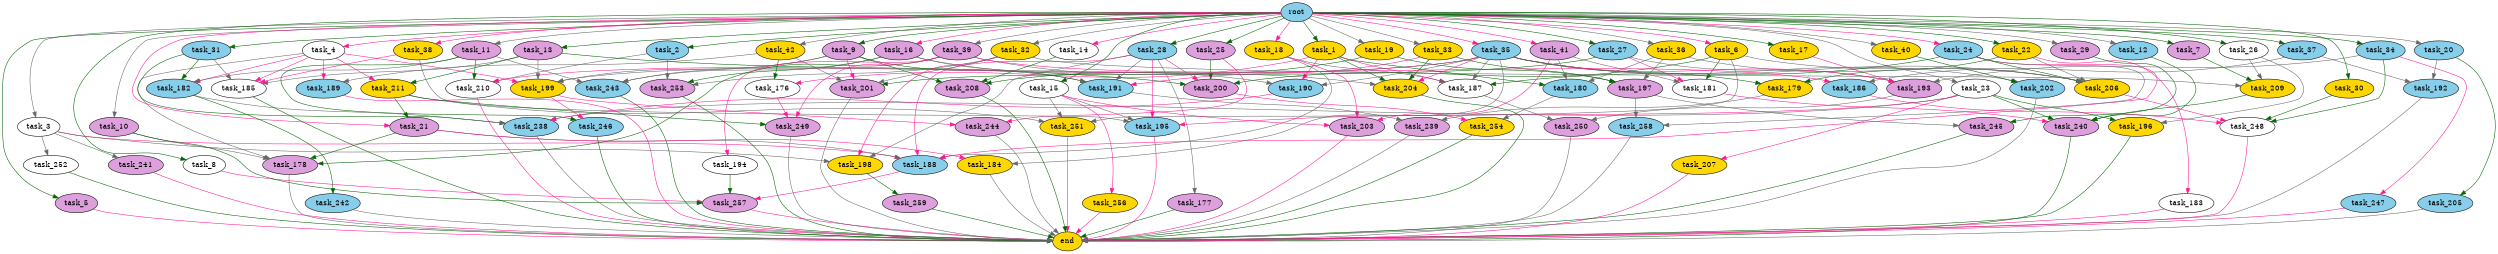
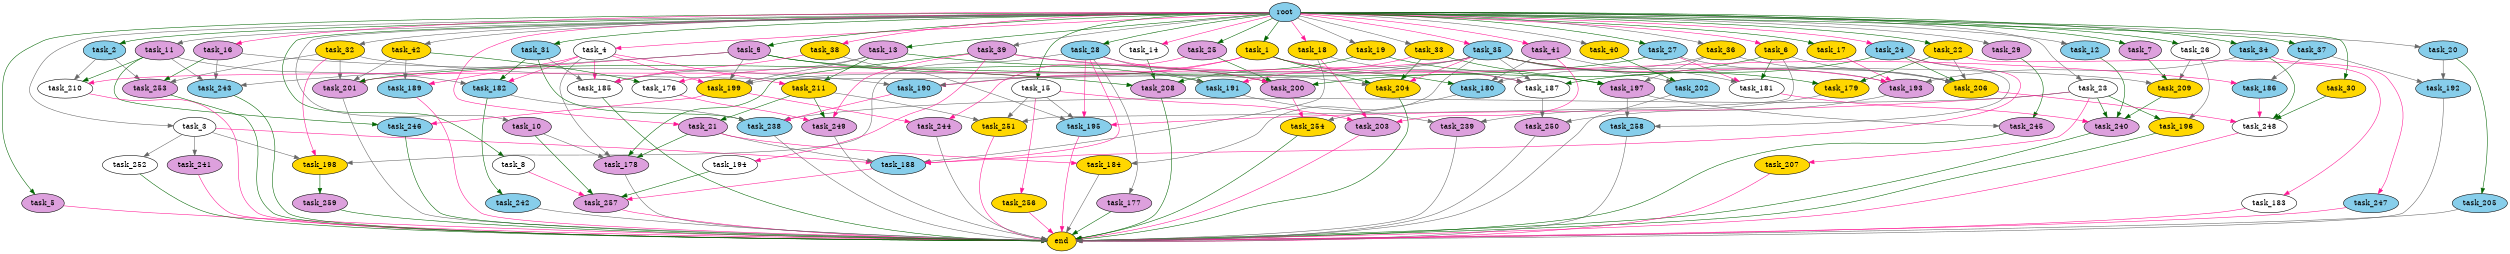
(998, 70) -> none
